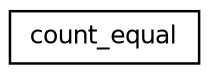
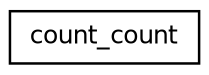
(105, 37) -> (105, 37)
